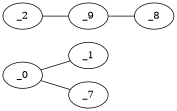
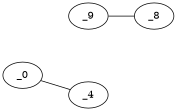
(23, 16) -> none
(88, 56) -> none
(88, 95) -> (88, 95)
